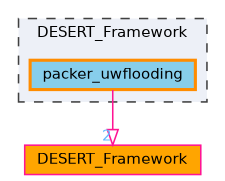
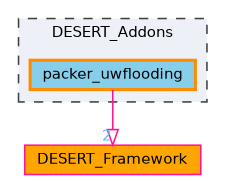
(113, 33) -> (113, 33)
